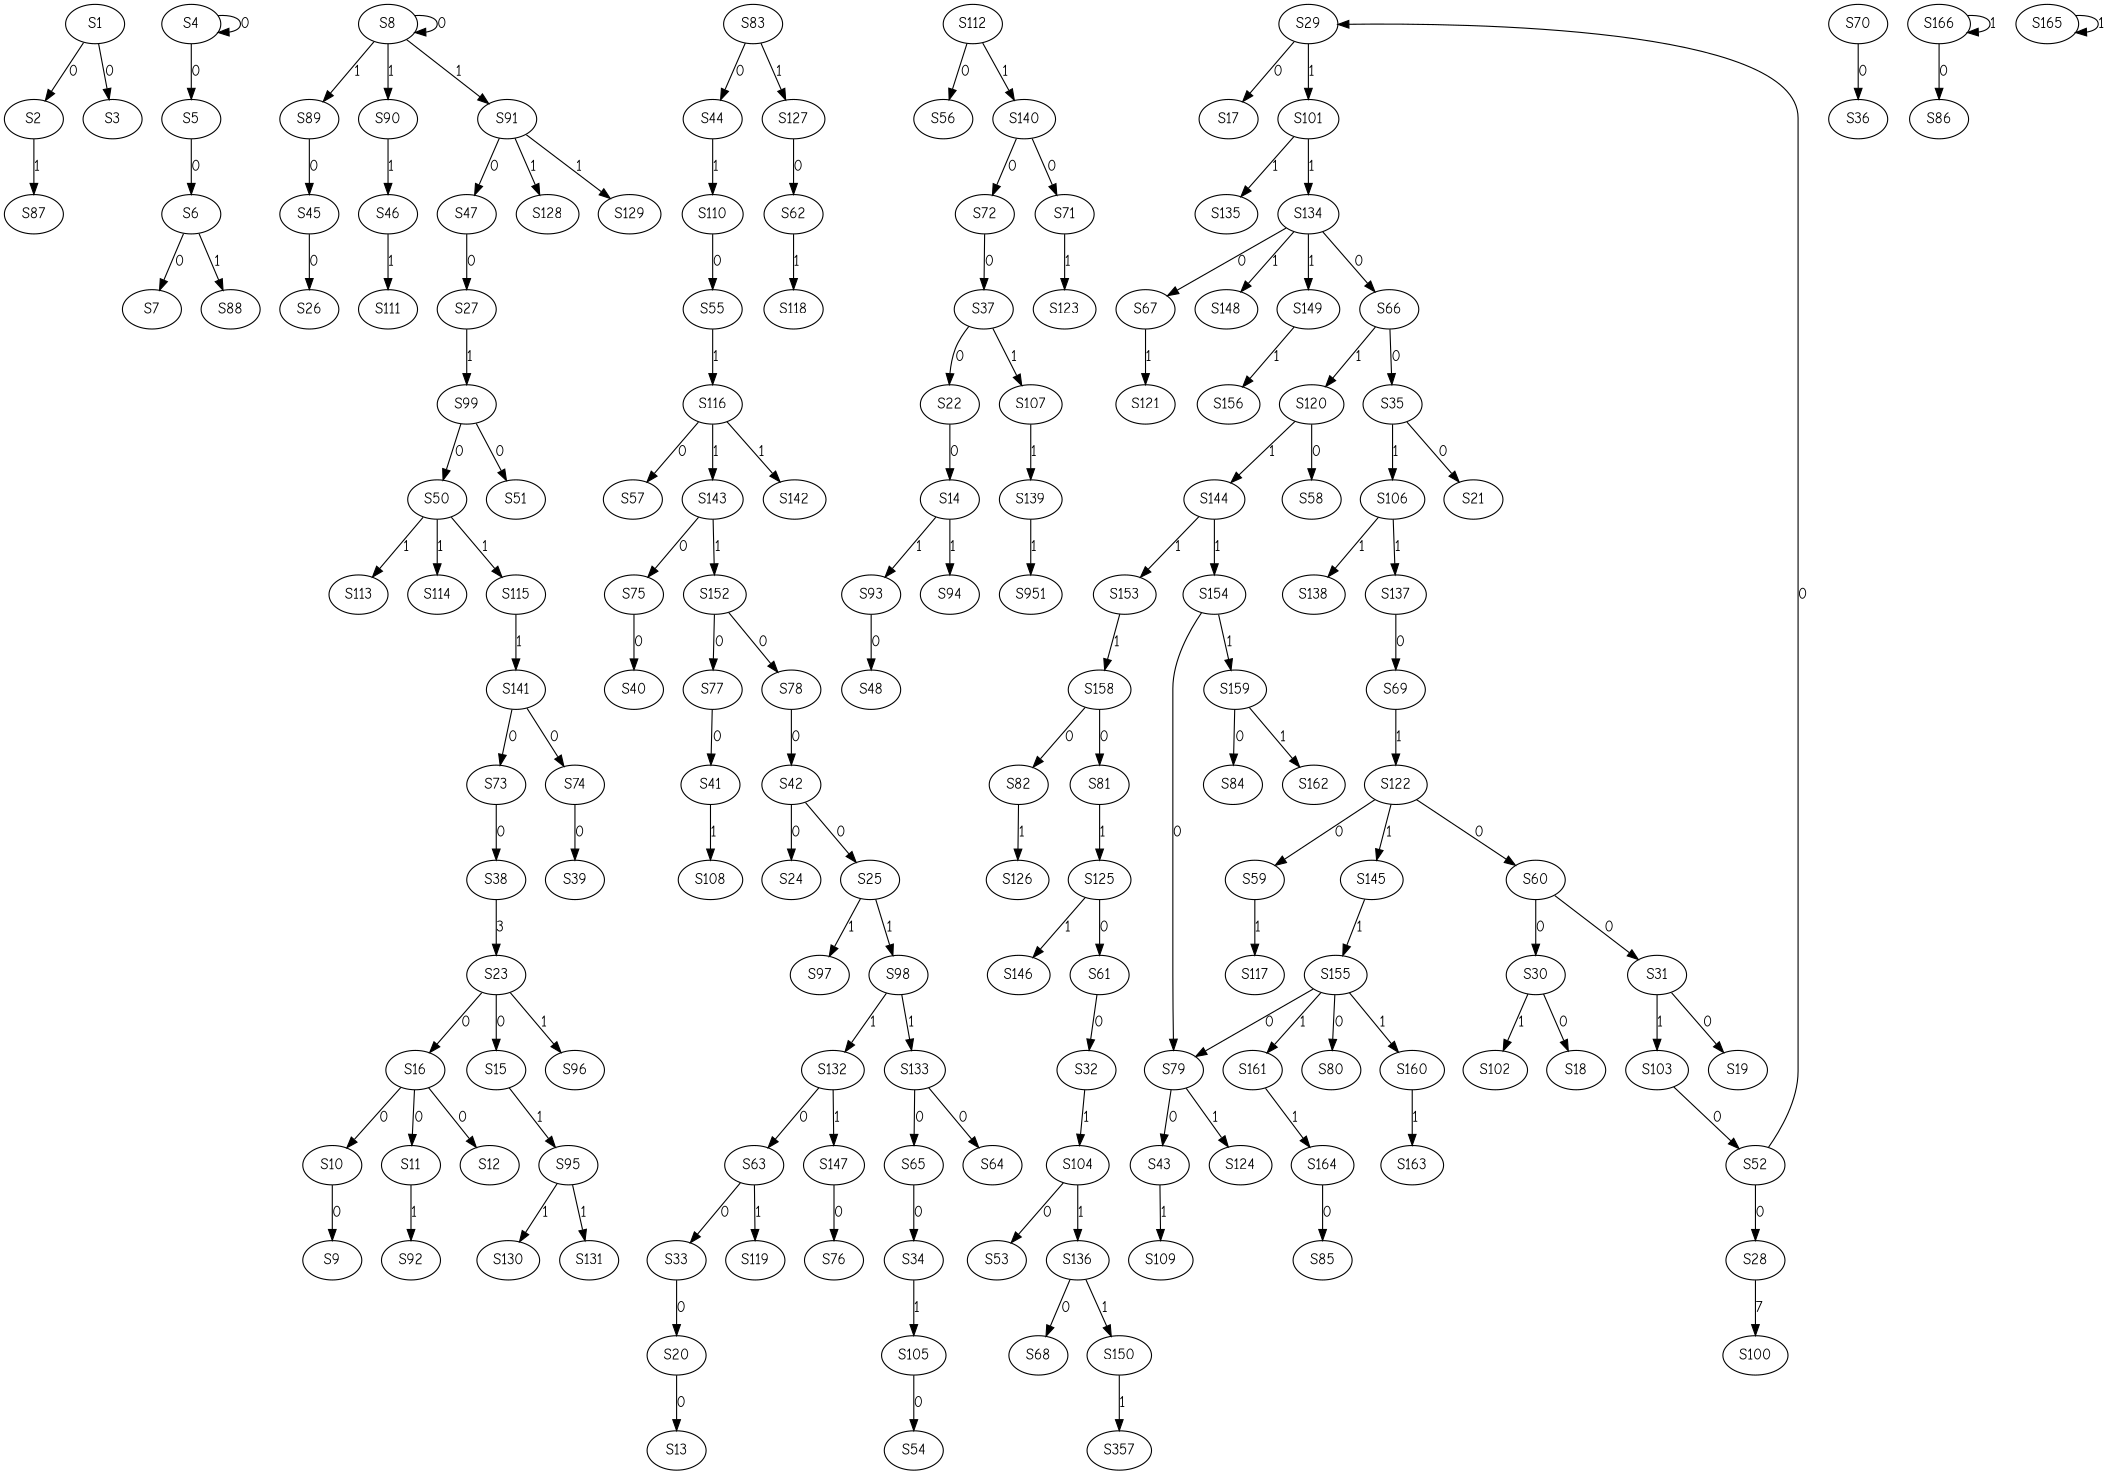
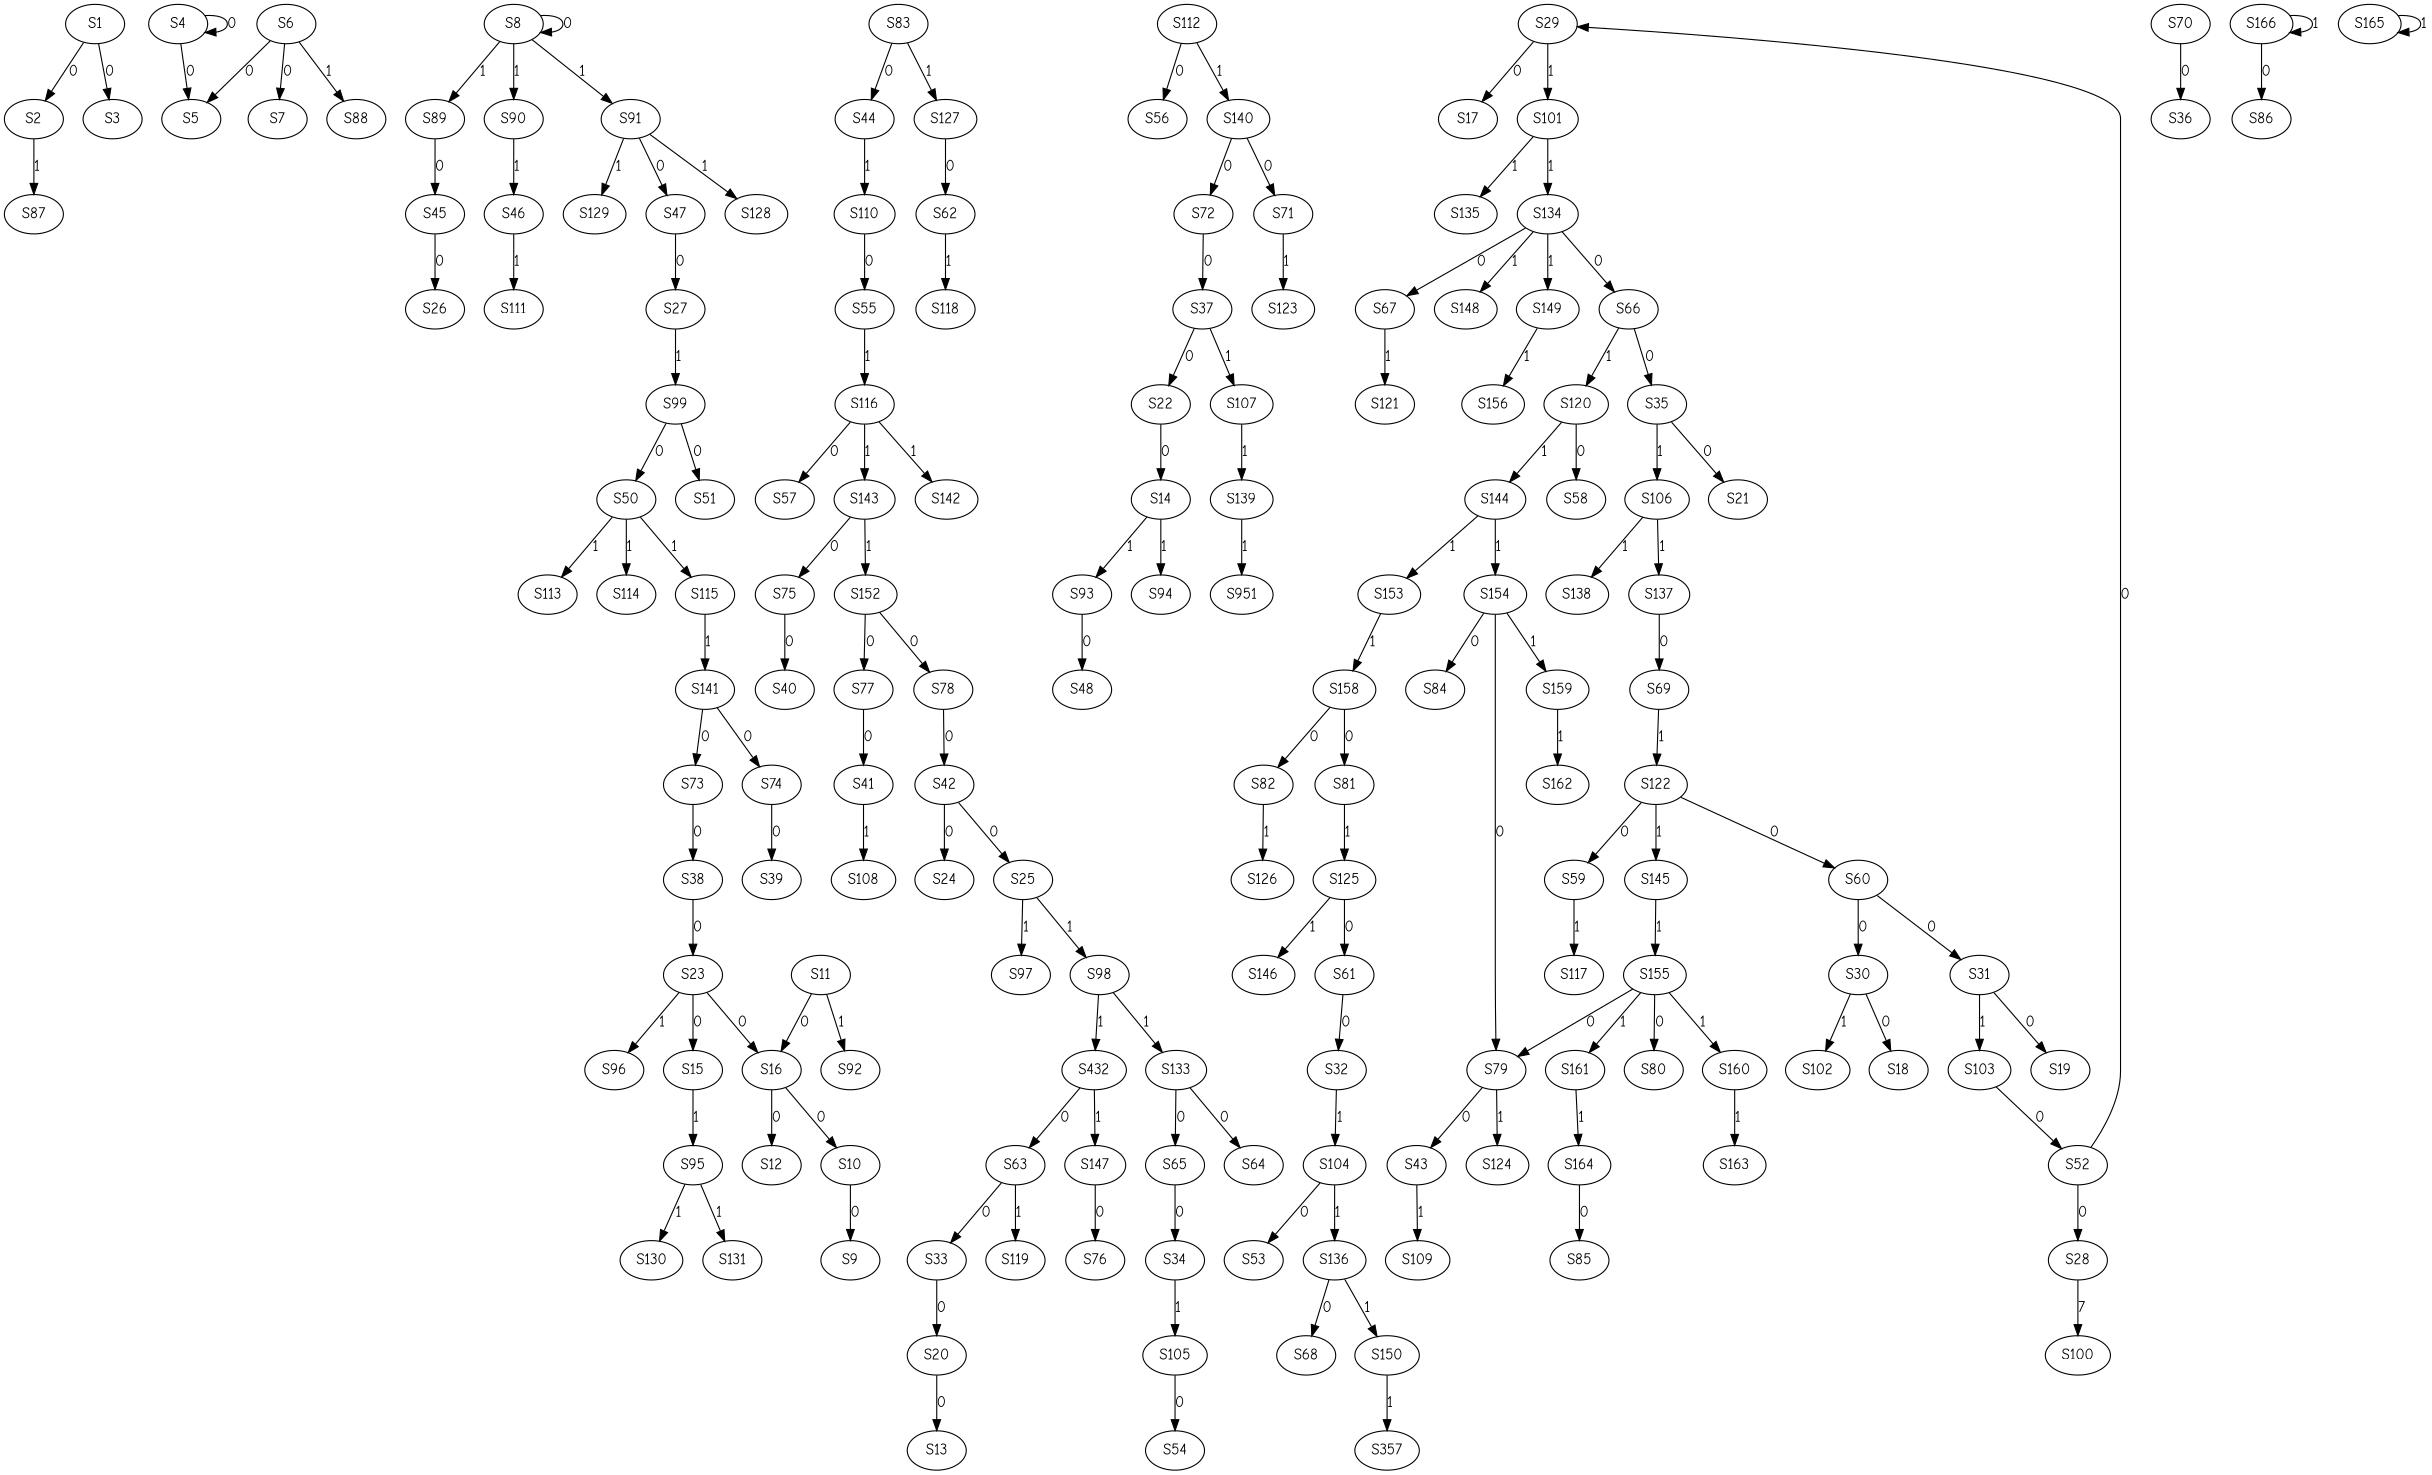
(191, 161) -> (243, 68)
(1234, 732) -> (1468, 637)
(500, 927) -> (698, 927)
(833, 1070) -> (1094, 1070)
(413, 1112) -> (799, 1018)
